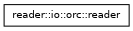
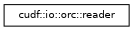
(67, 15) -> (67, 15)
